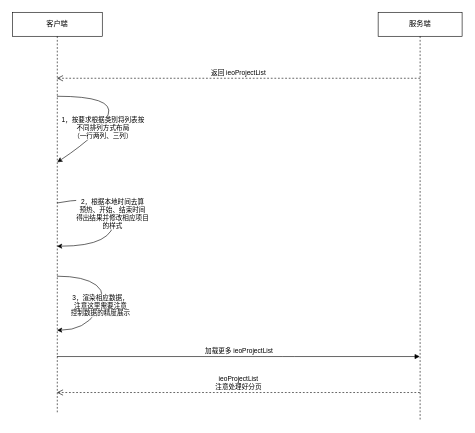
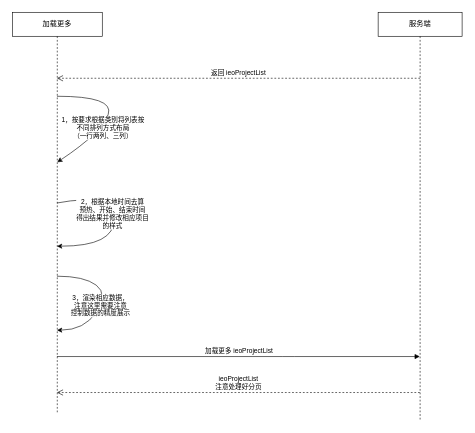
(57, 24) -> (57, 24)
